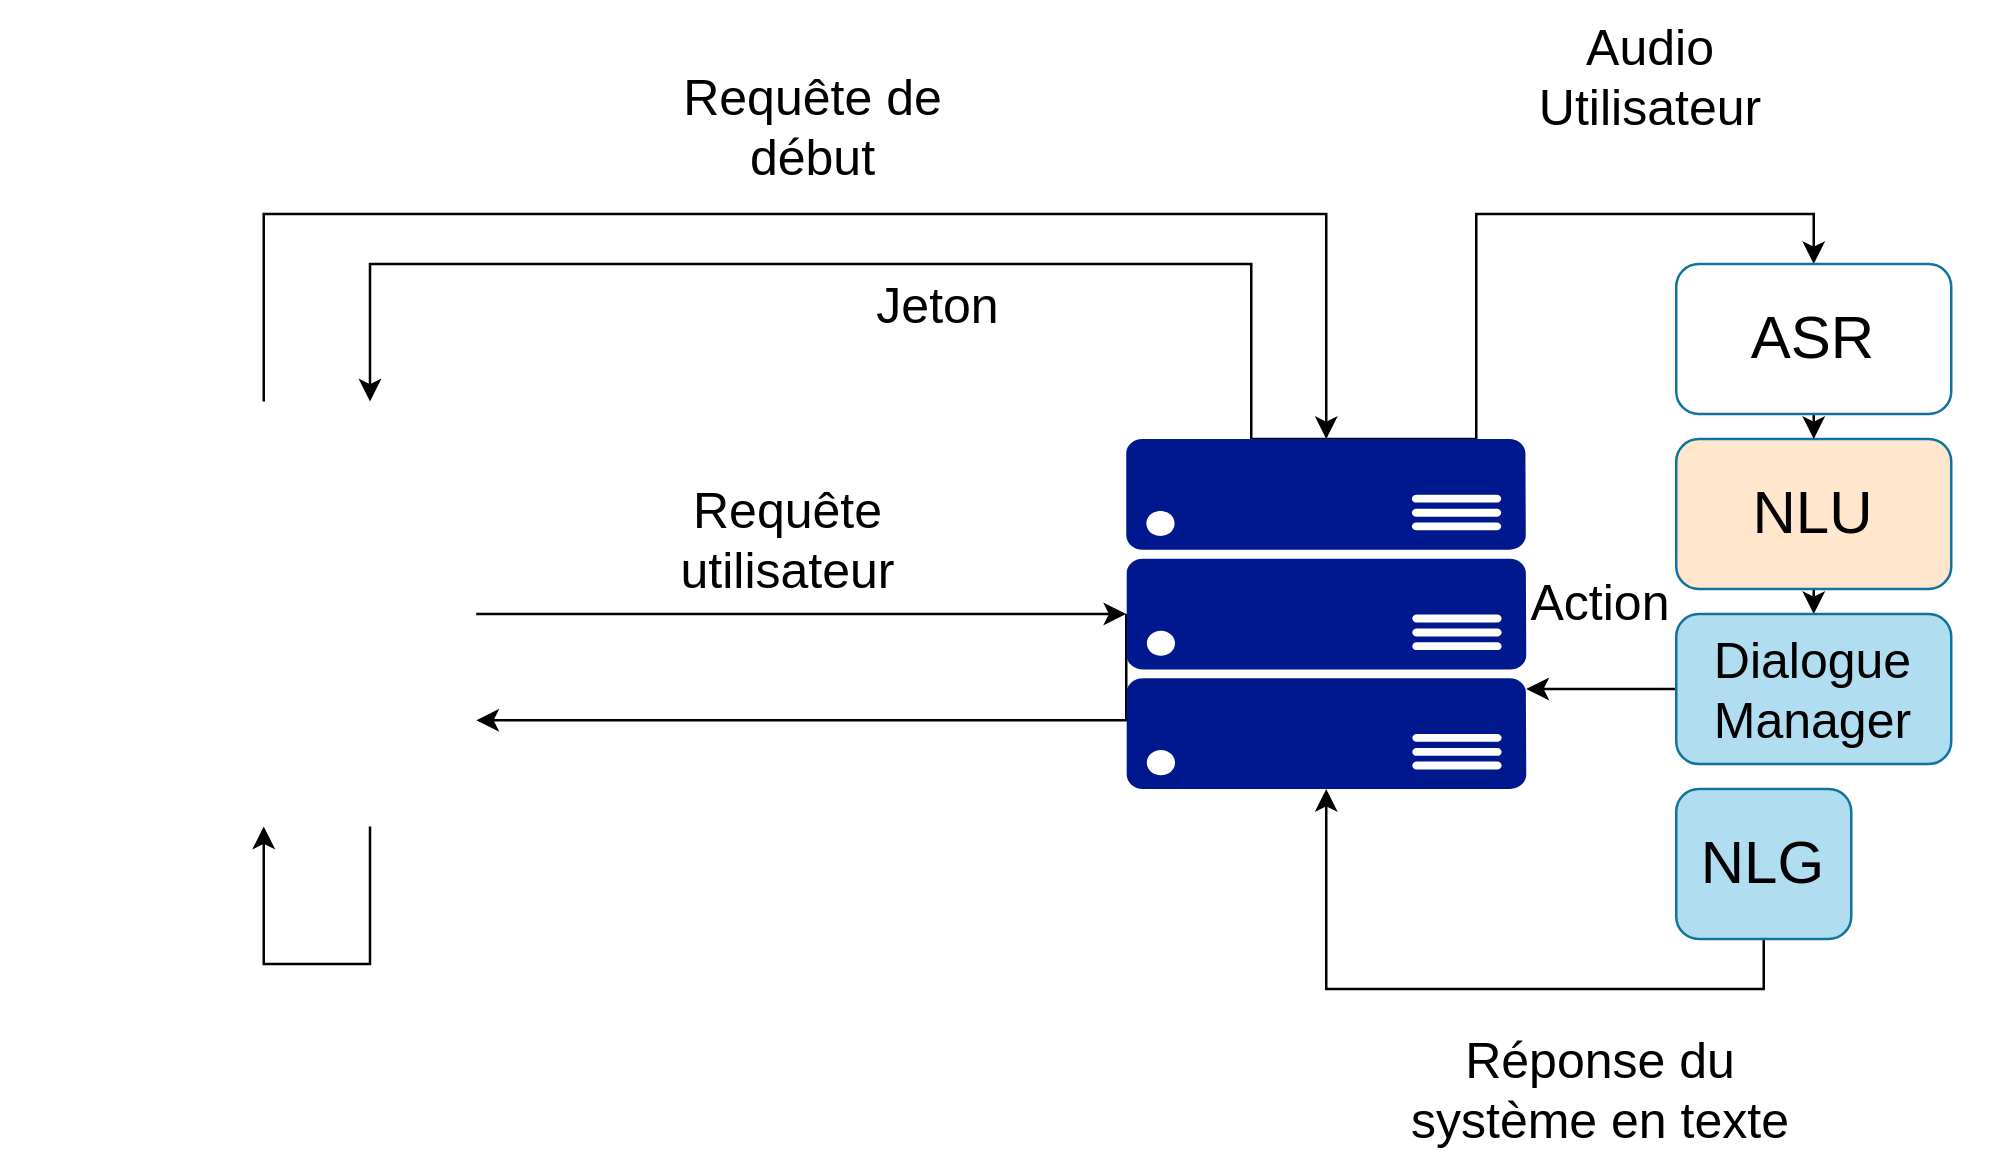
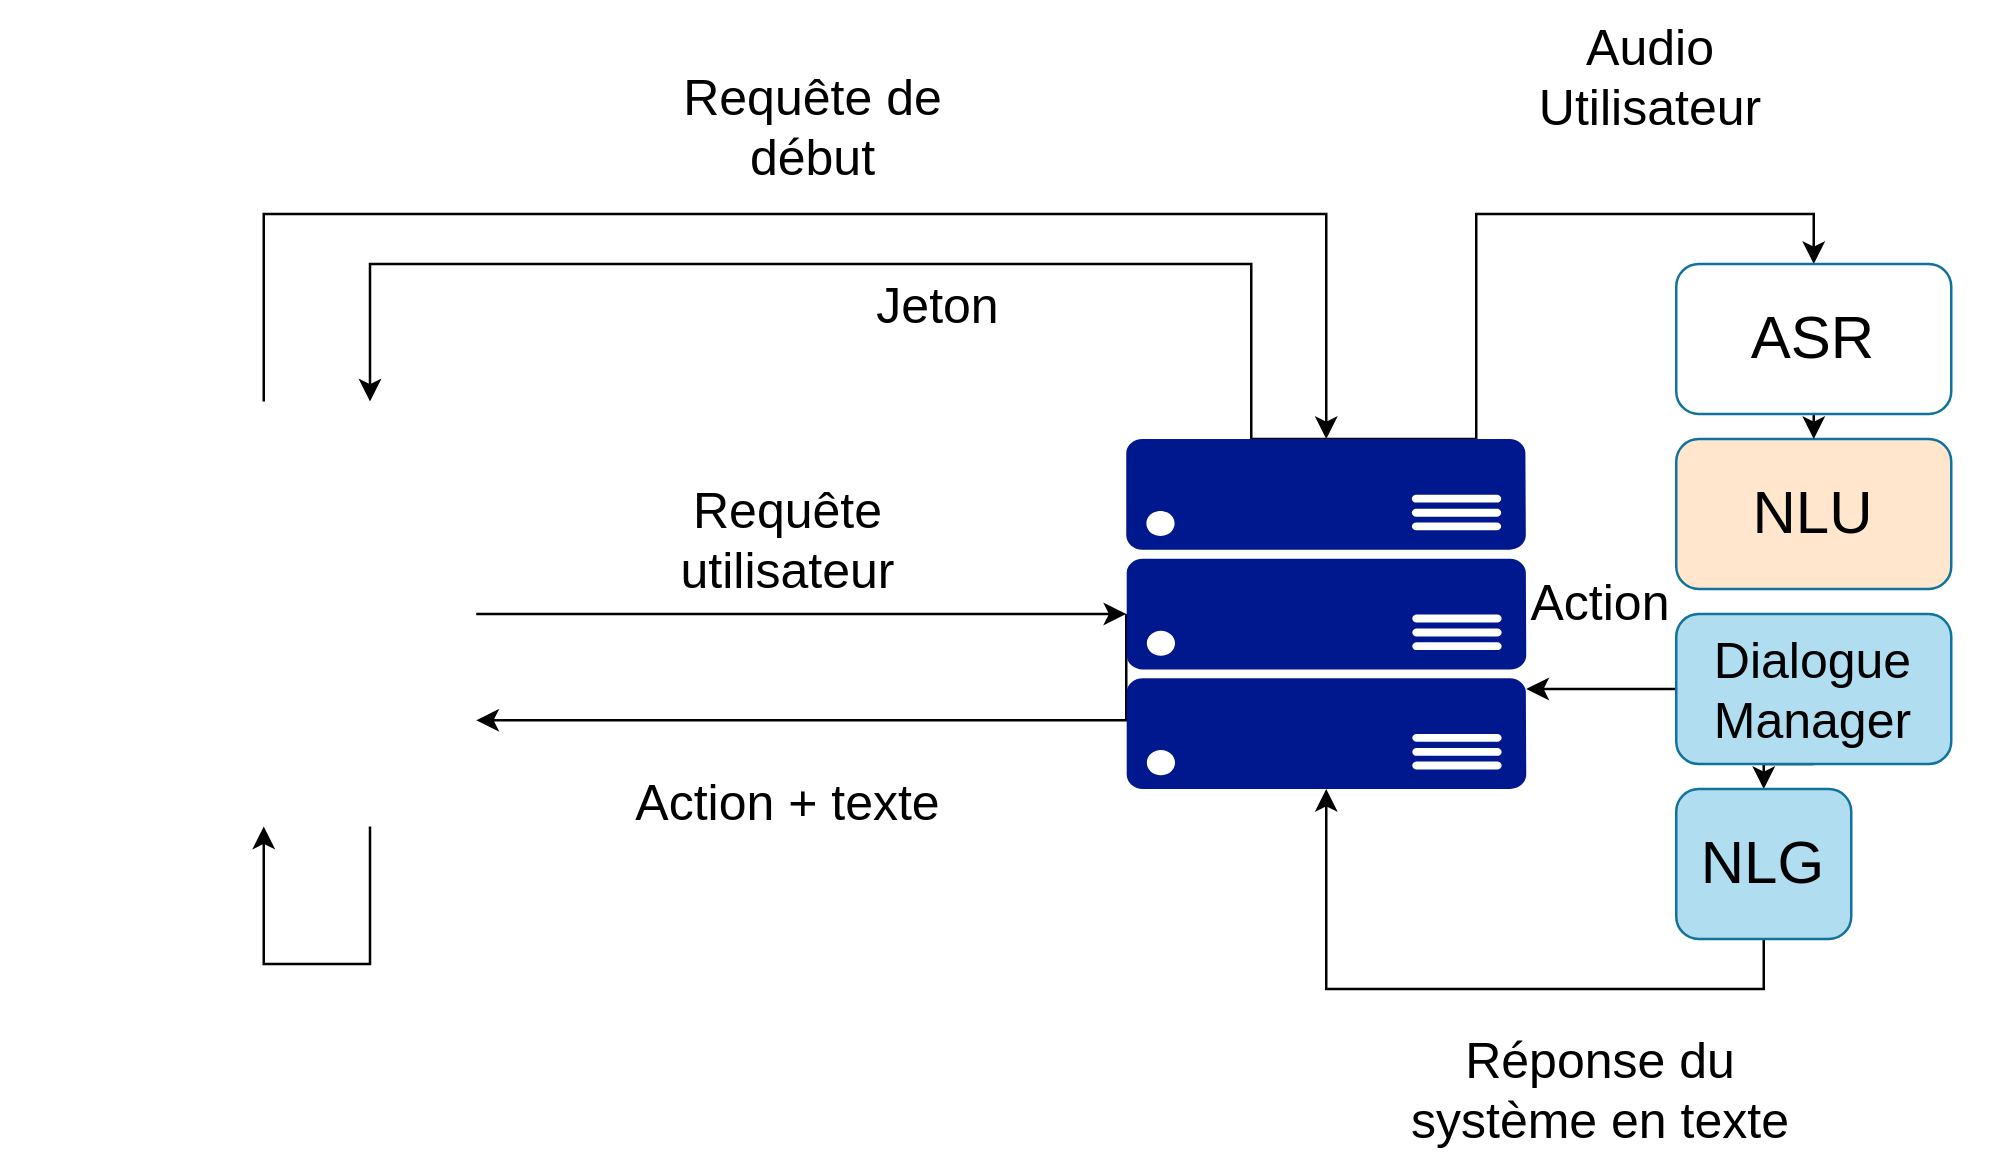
(1814, 593) -> none
none -> (1766, 764)
none -> (789, 801)
